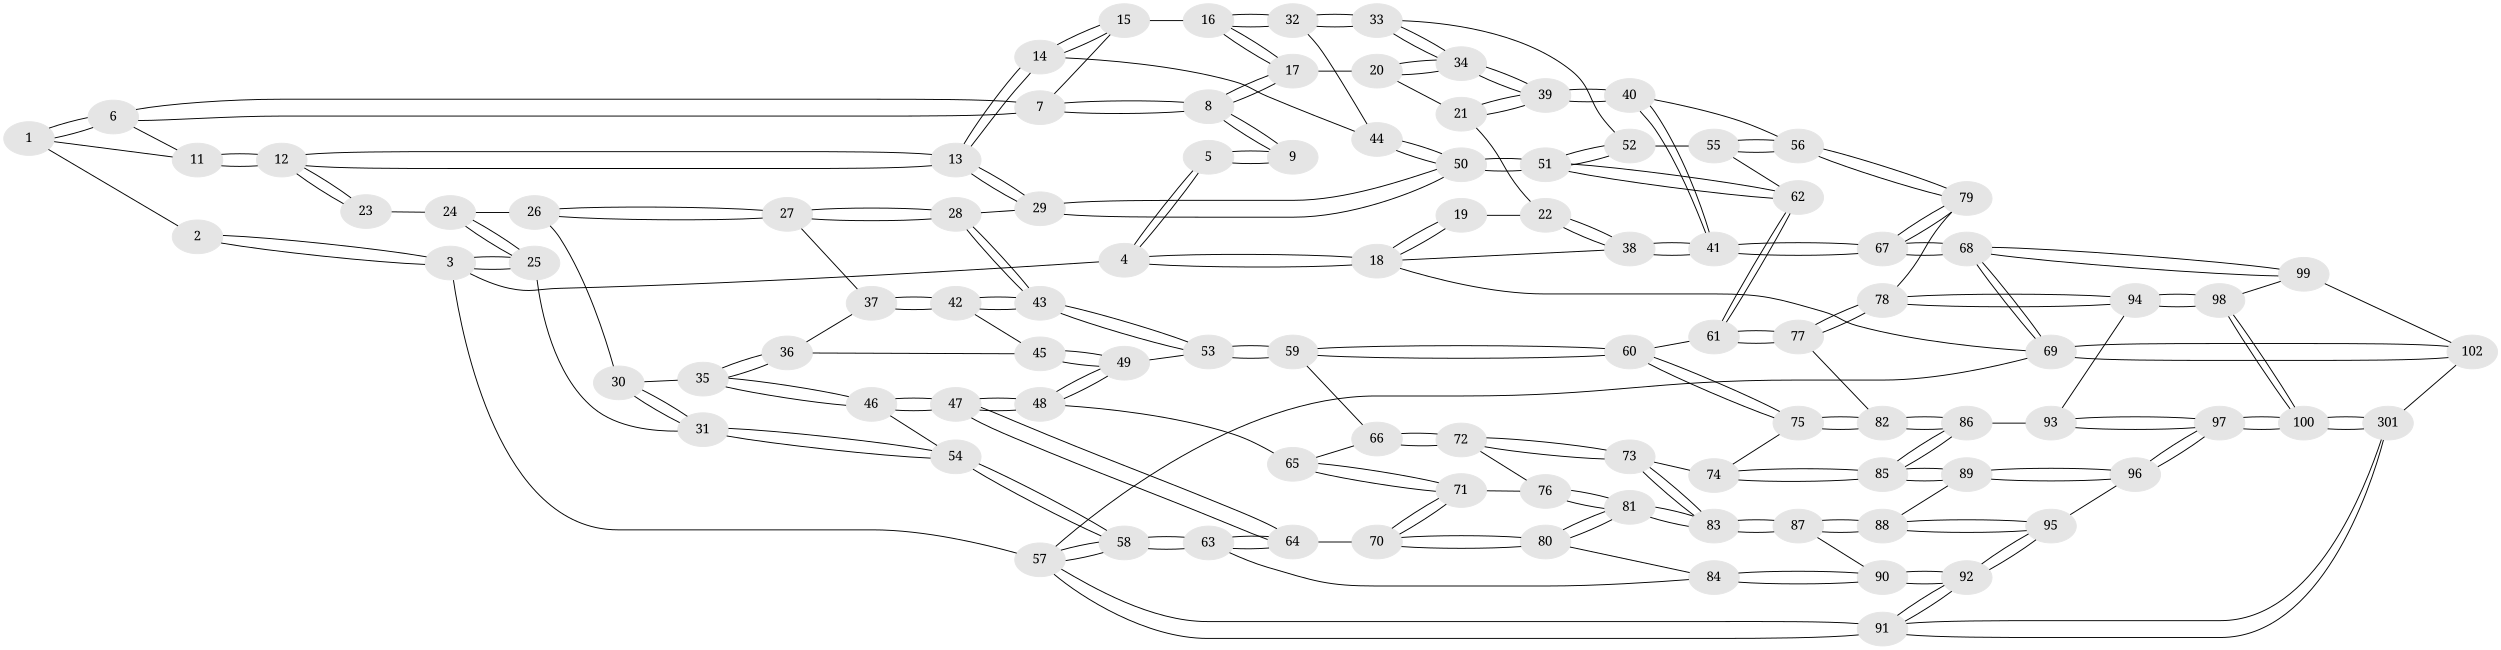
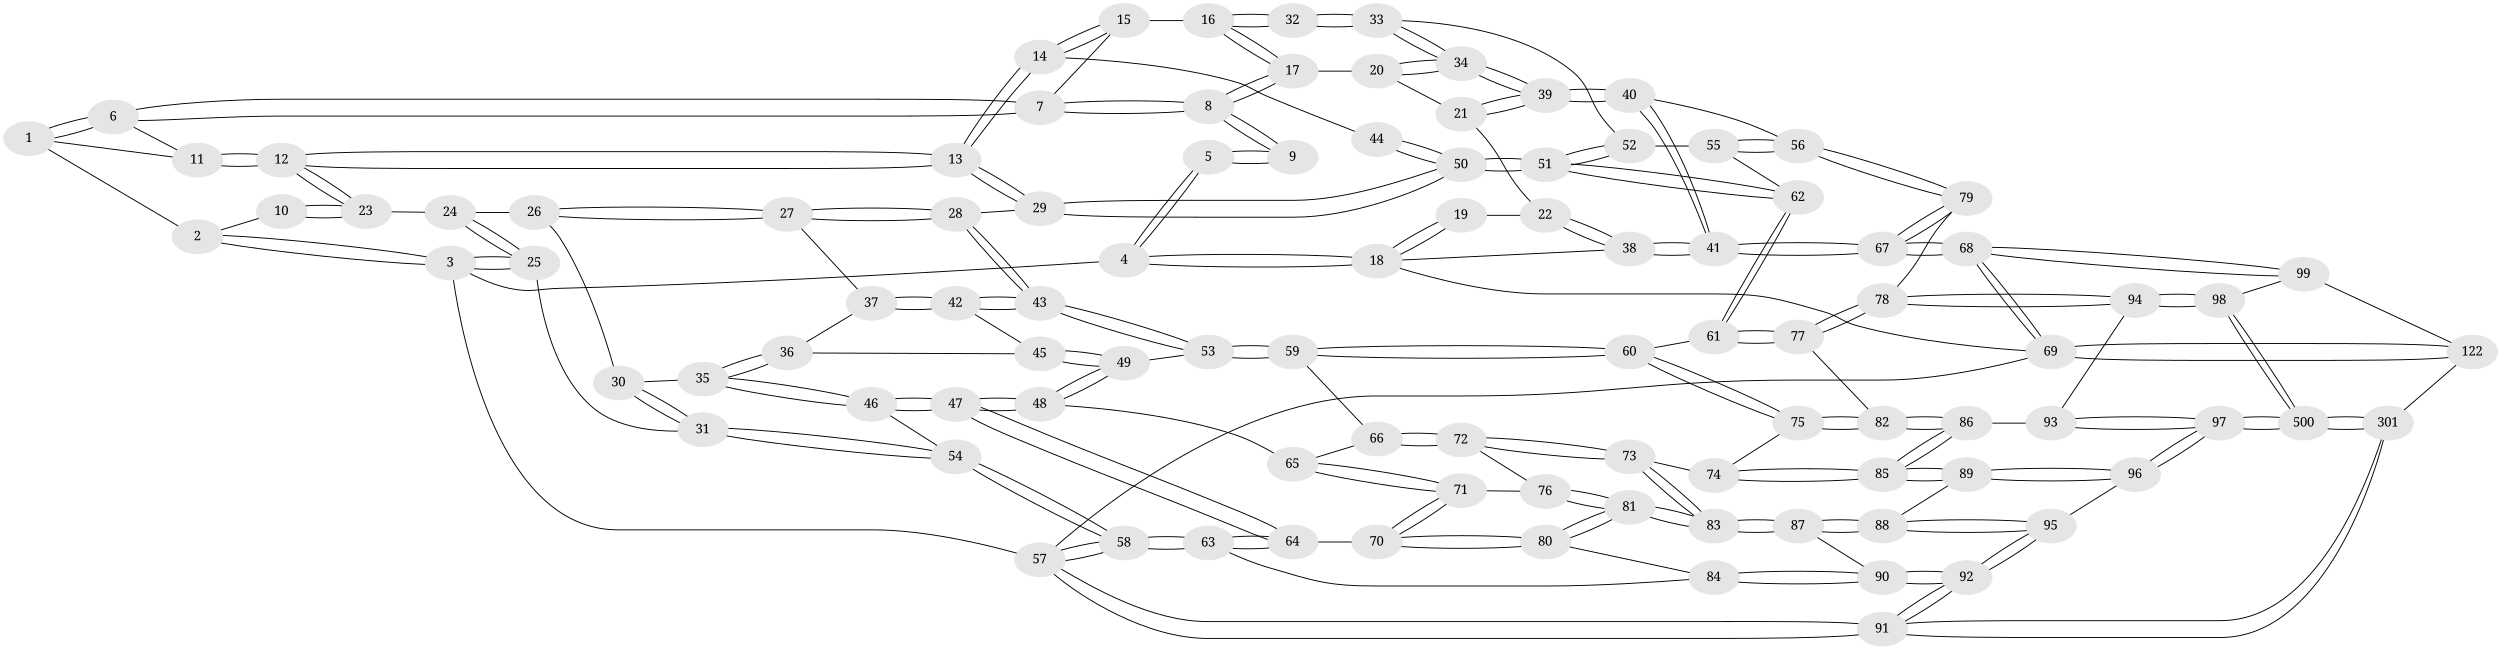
(1339, 78) -> none
none -> (282, 212)
(2472, 352) -> (2472, 352)
(2304, 423) -> (2304, 423)
